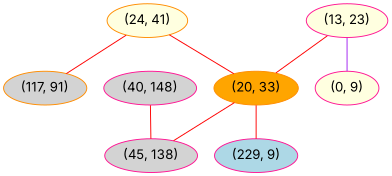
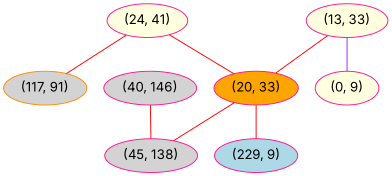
(147, 21) -> (147, 21)
(347, 21) -> (347, 21)
(150, 88) -> (150, 88)
(256, 88) -> (256, 88)
